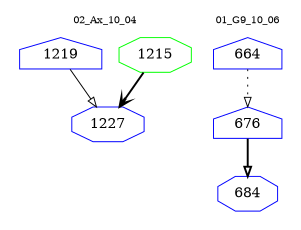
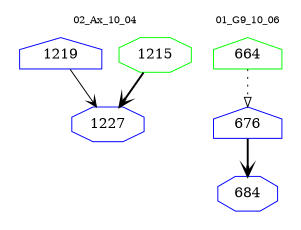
(248, 55) -> (248, 55)
(80, 84) -> (80, 84)
(248, 153) -> (248, 153)
